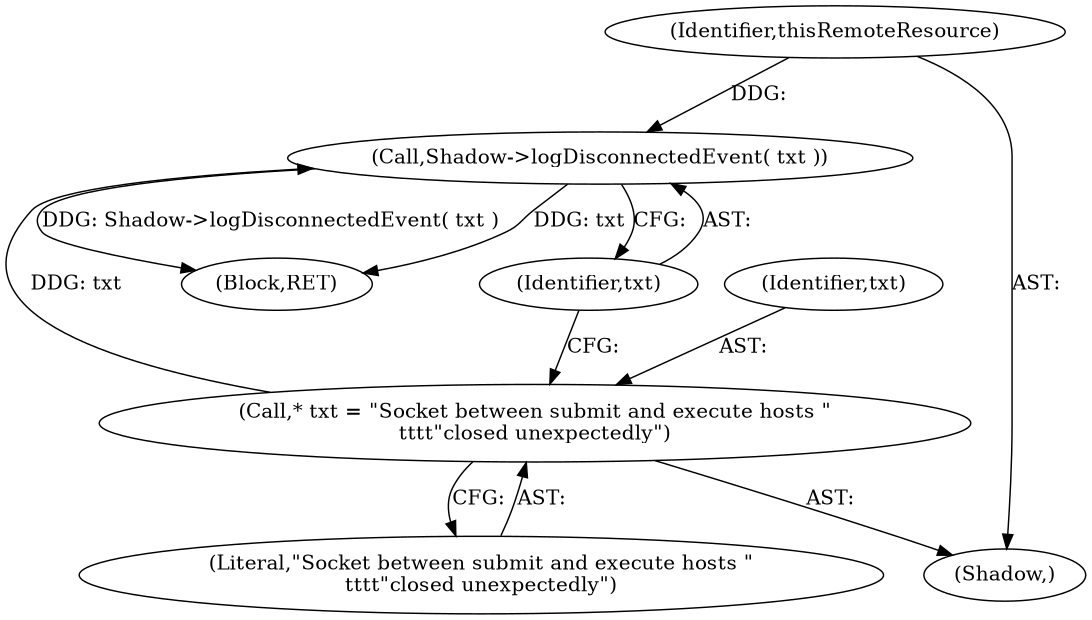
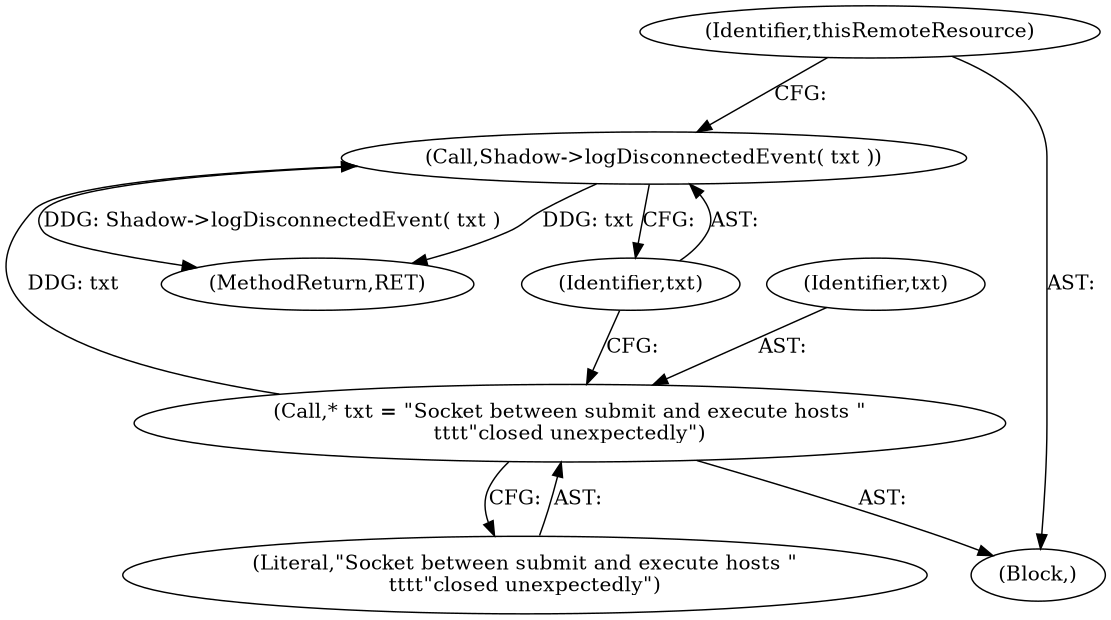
(762, 95) -> (804, 95)
(277, 284) -> (318, 284)
(1005, 575) -> (1038, 575)
